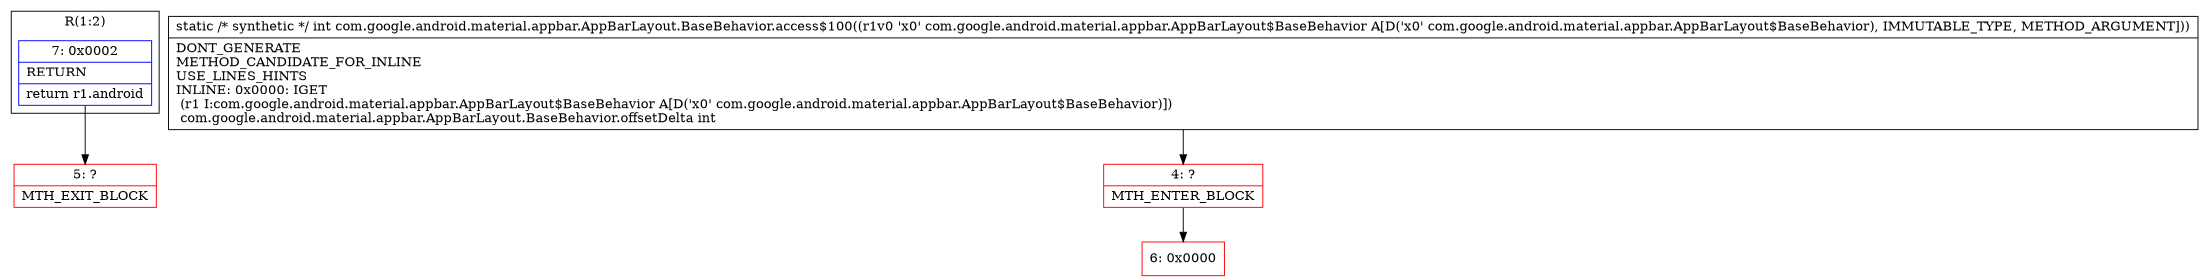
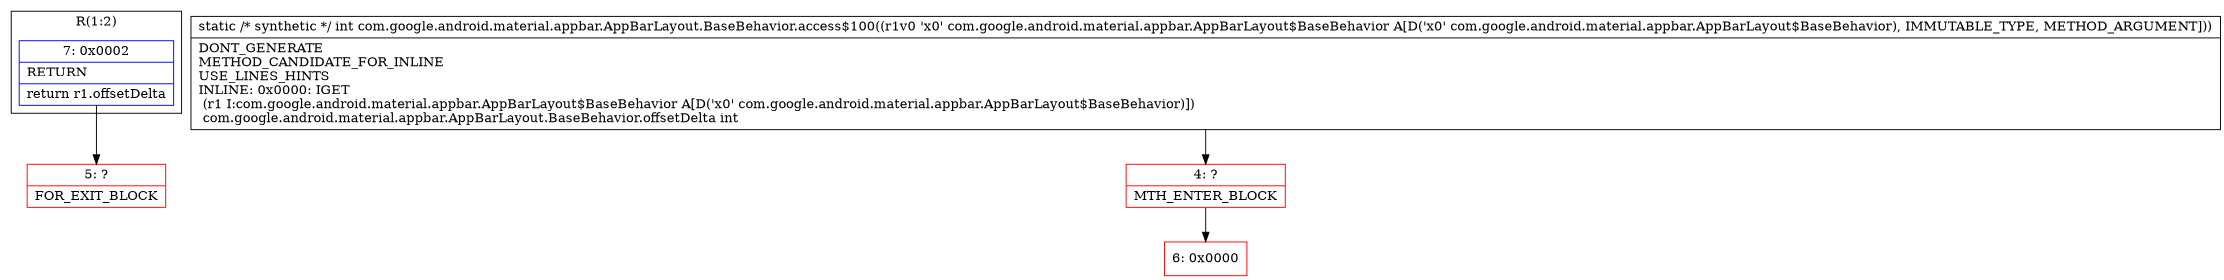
(85, 94) -> (96, 94)
(85, 196) -> (96, 196)
